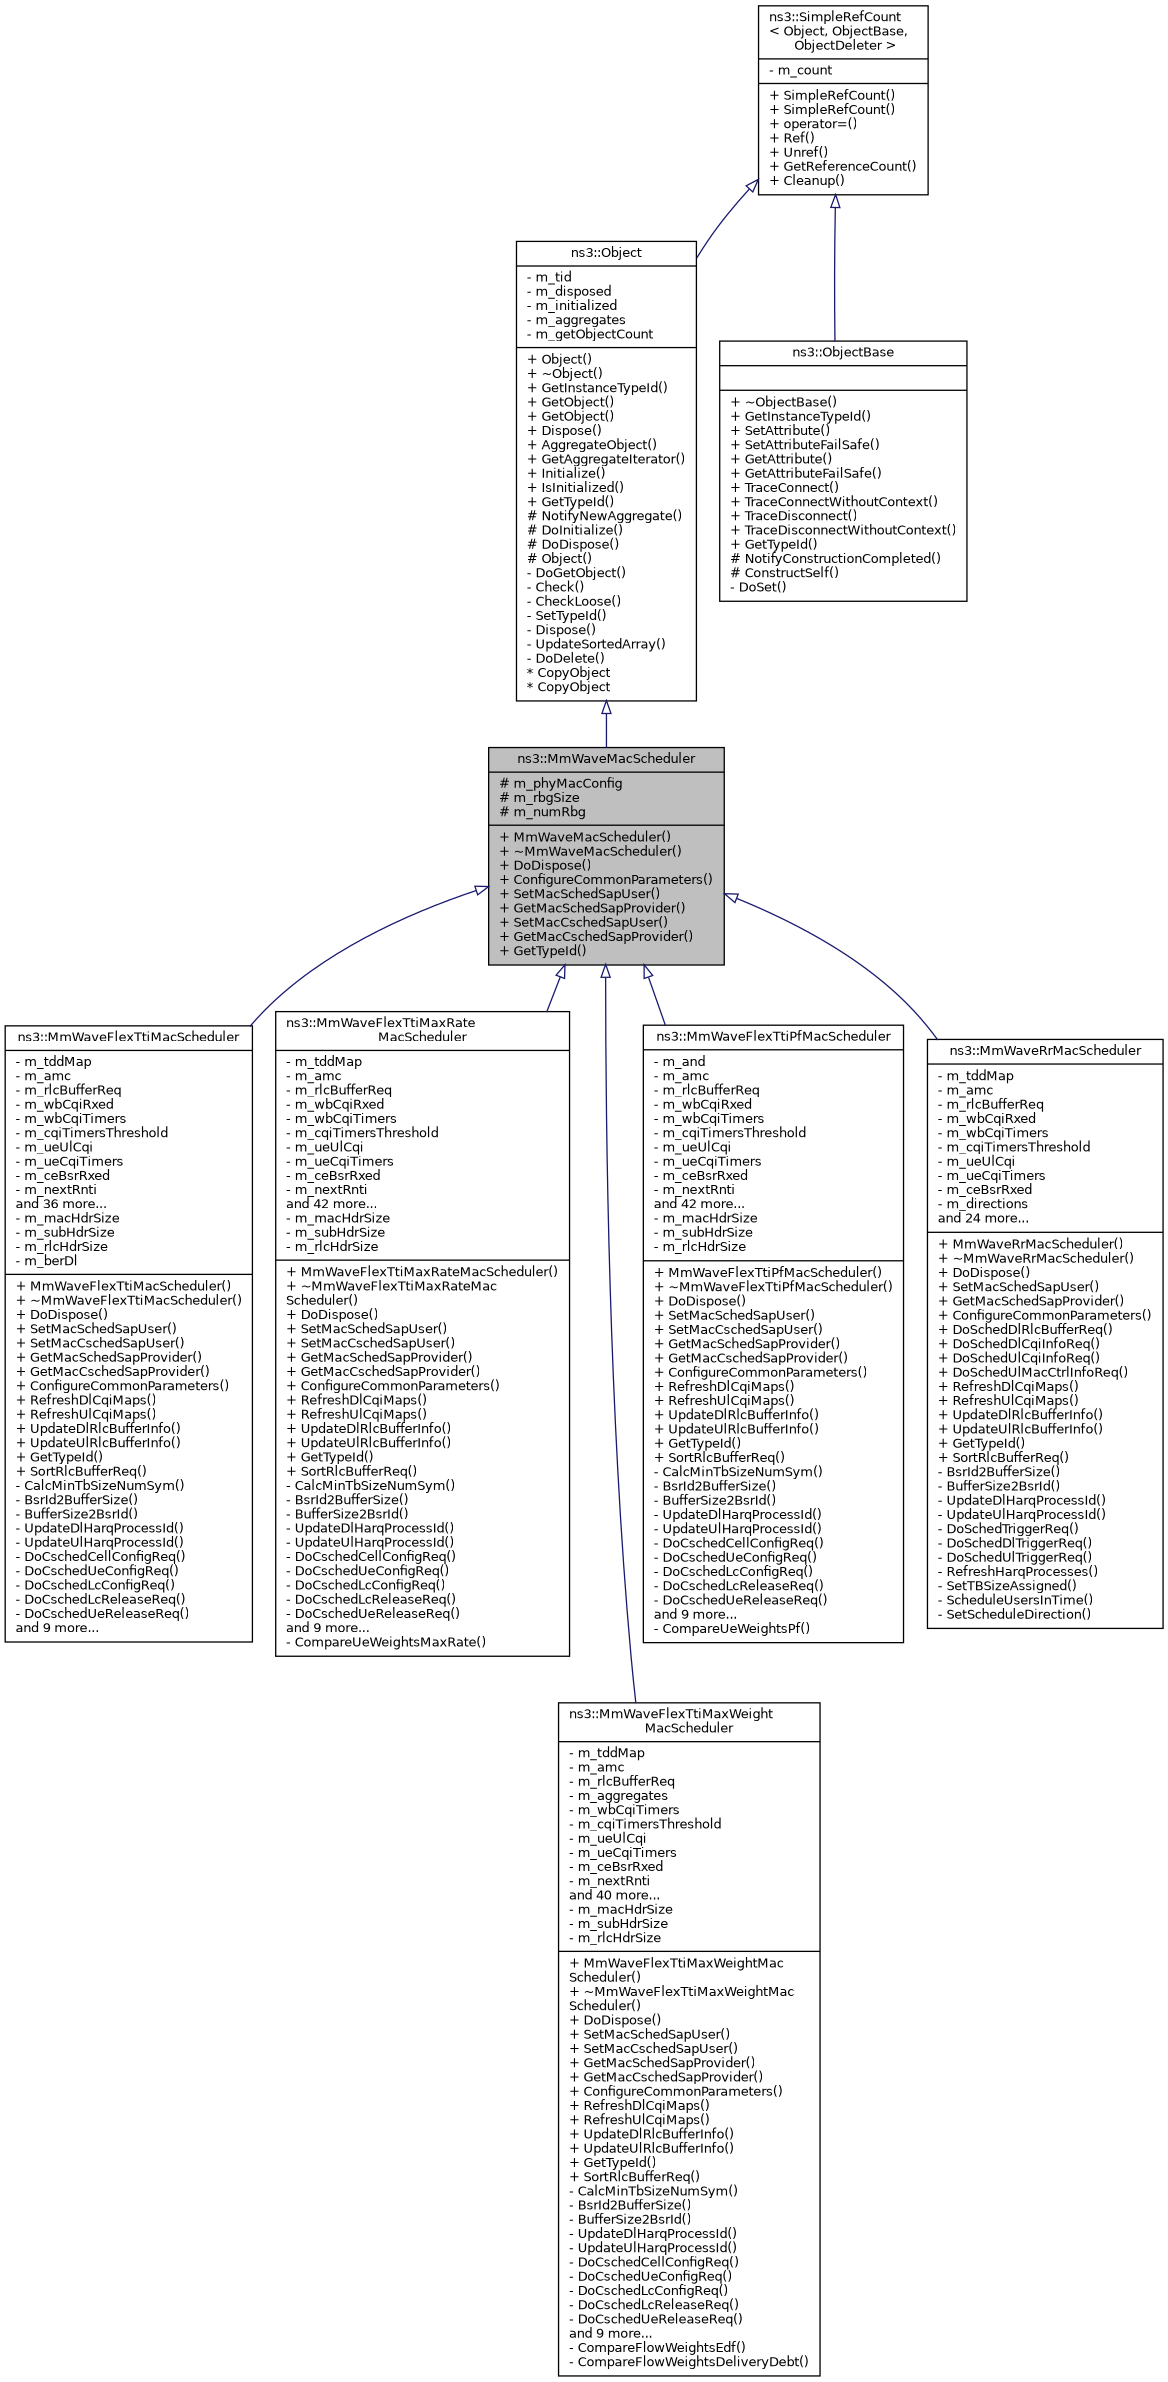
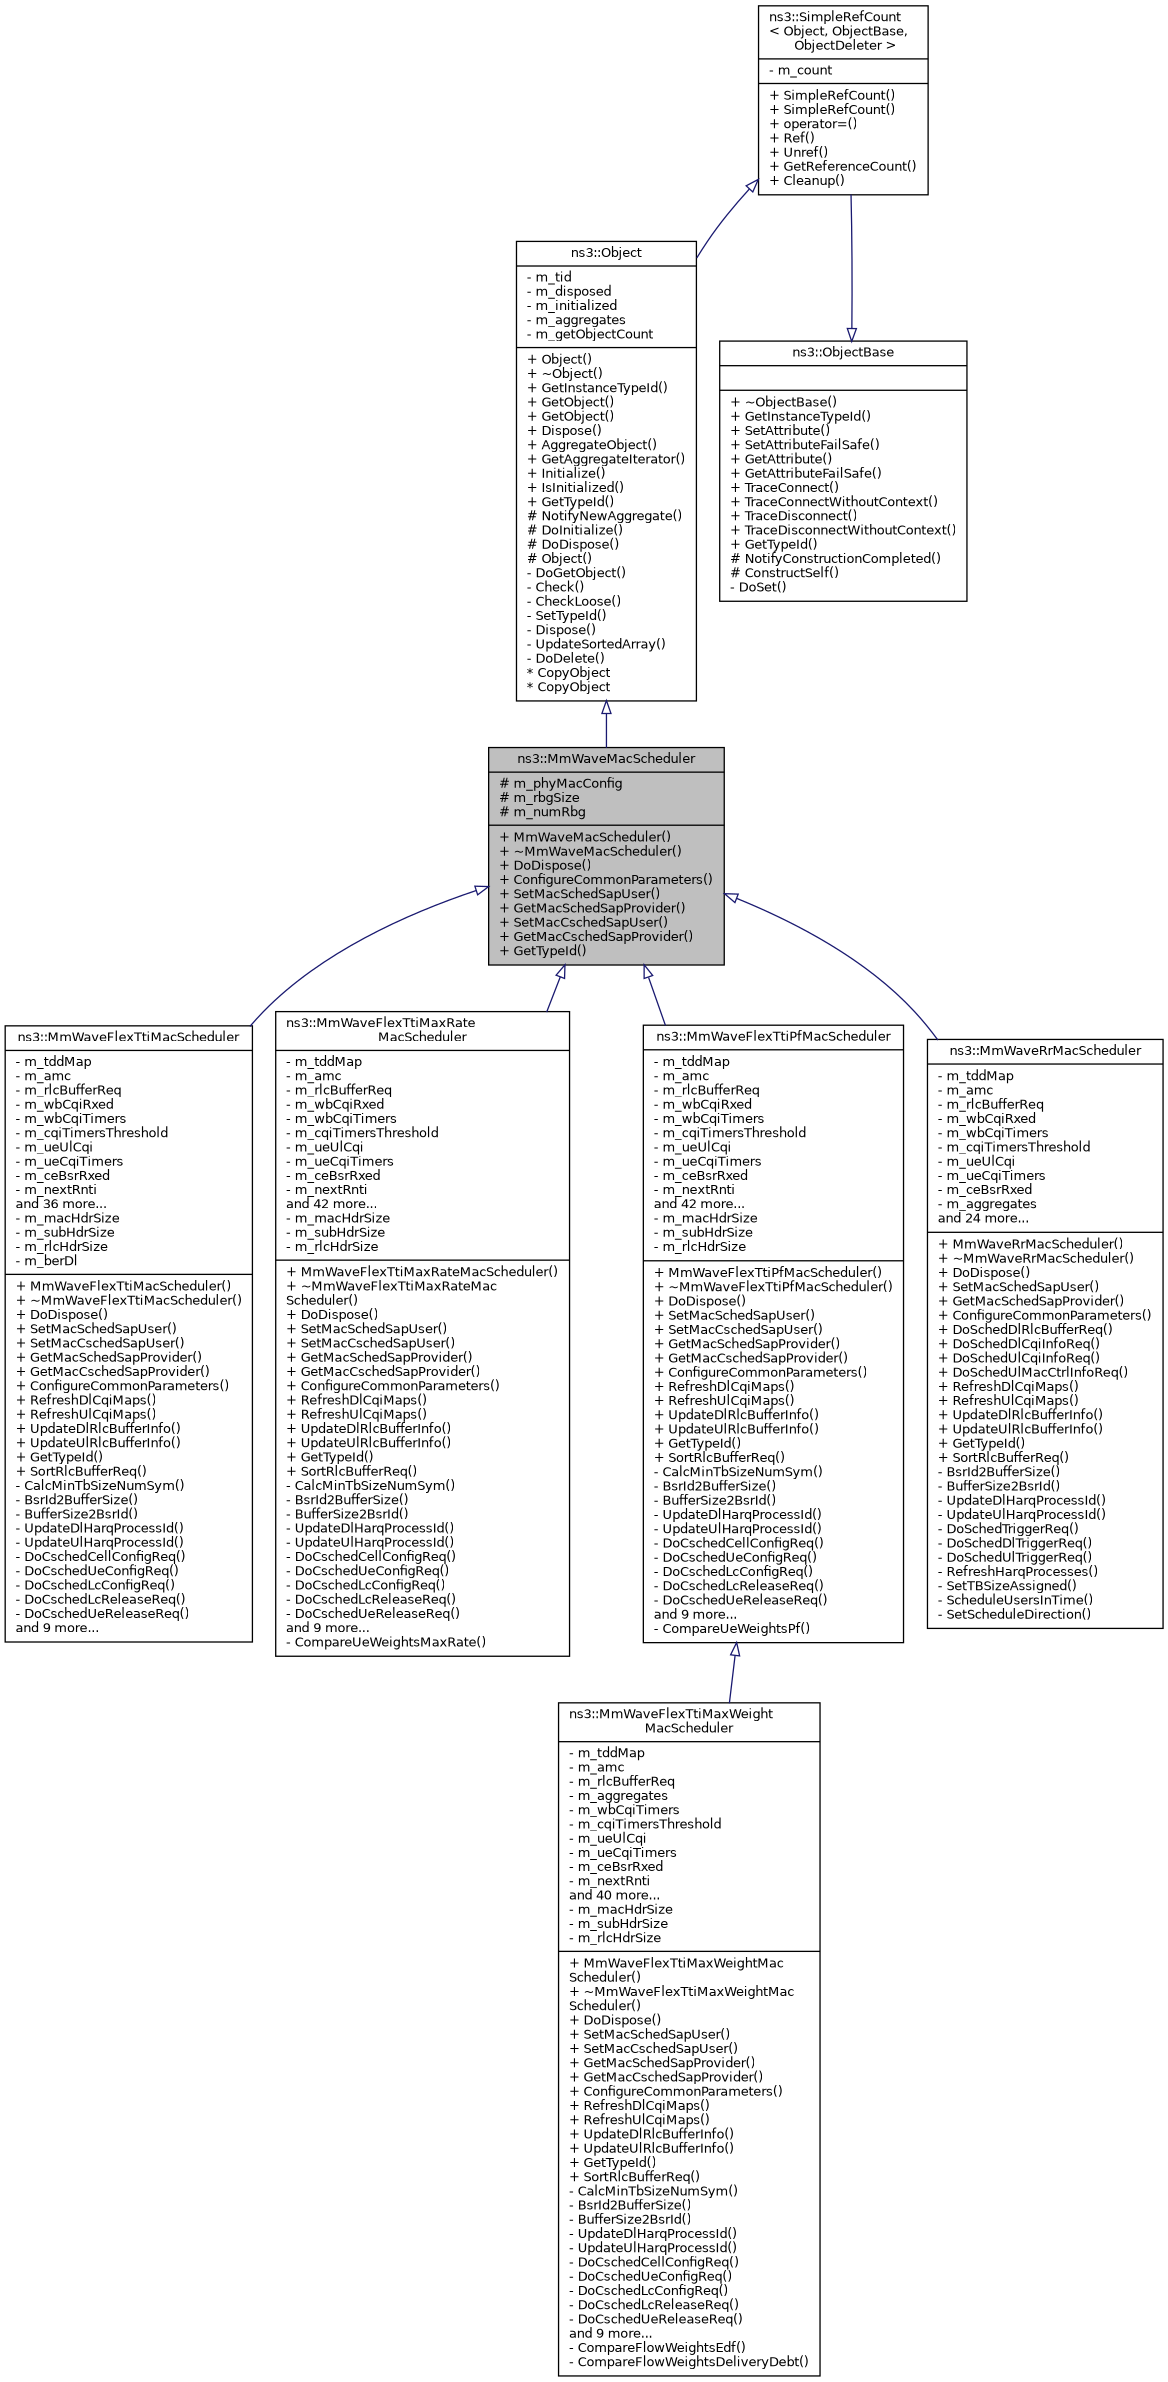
(835, 275) -> (852, 261)
(680, 1062) -> (692, 1062)
(983, 1204) -> (988, 1204)
(612, 1341) -> (732, 1679)
